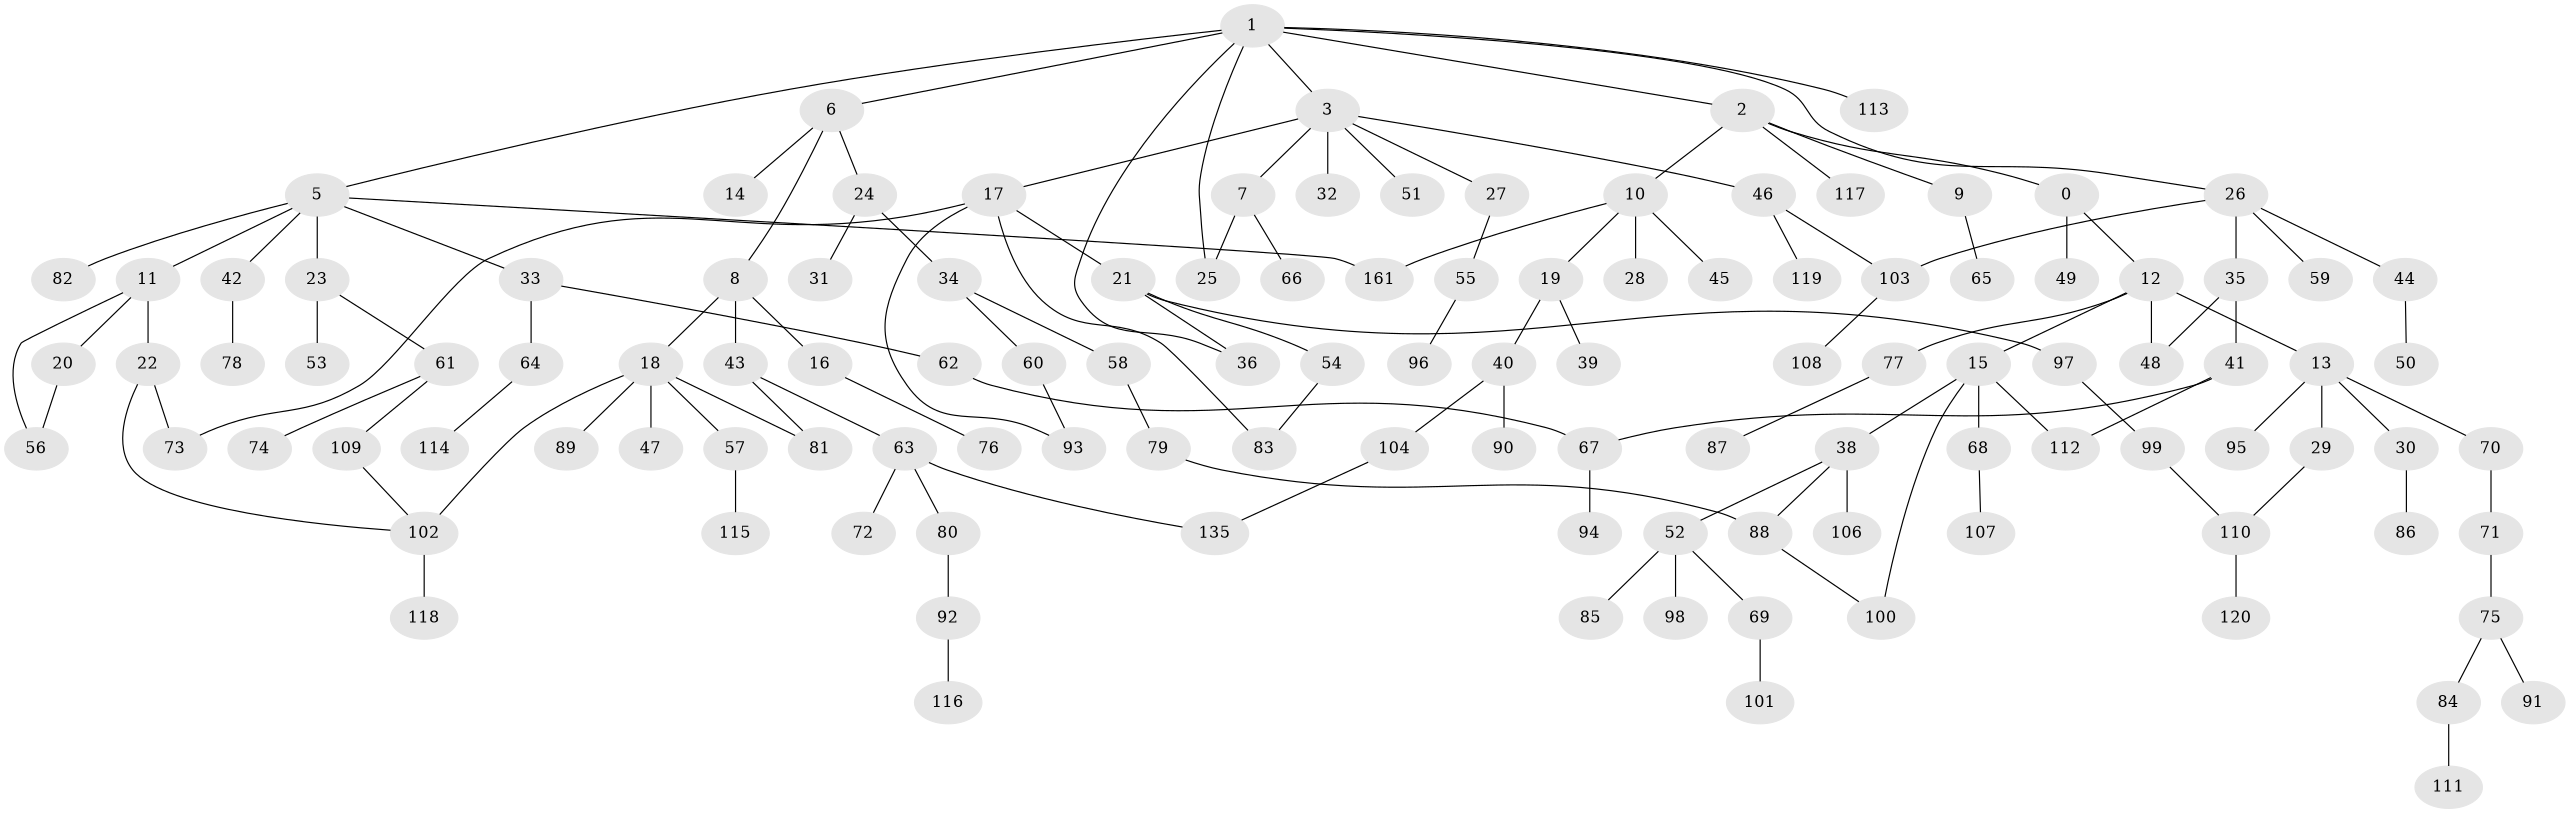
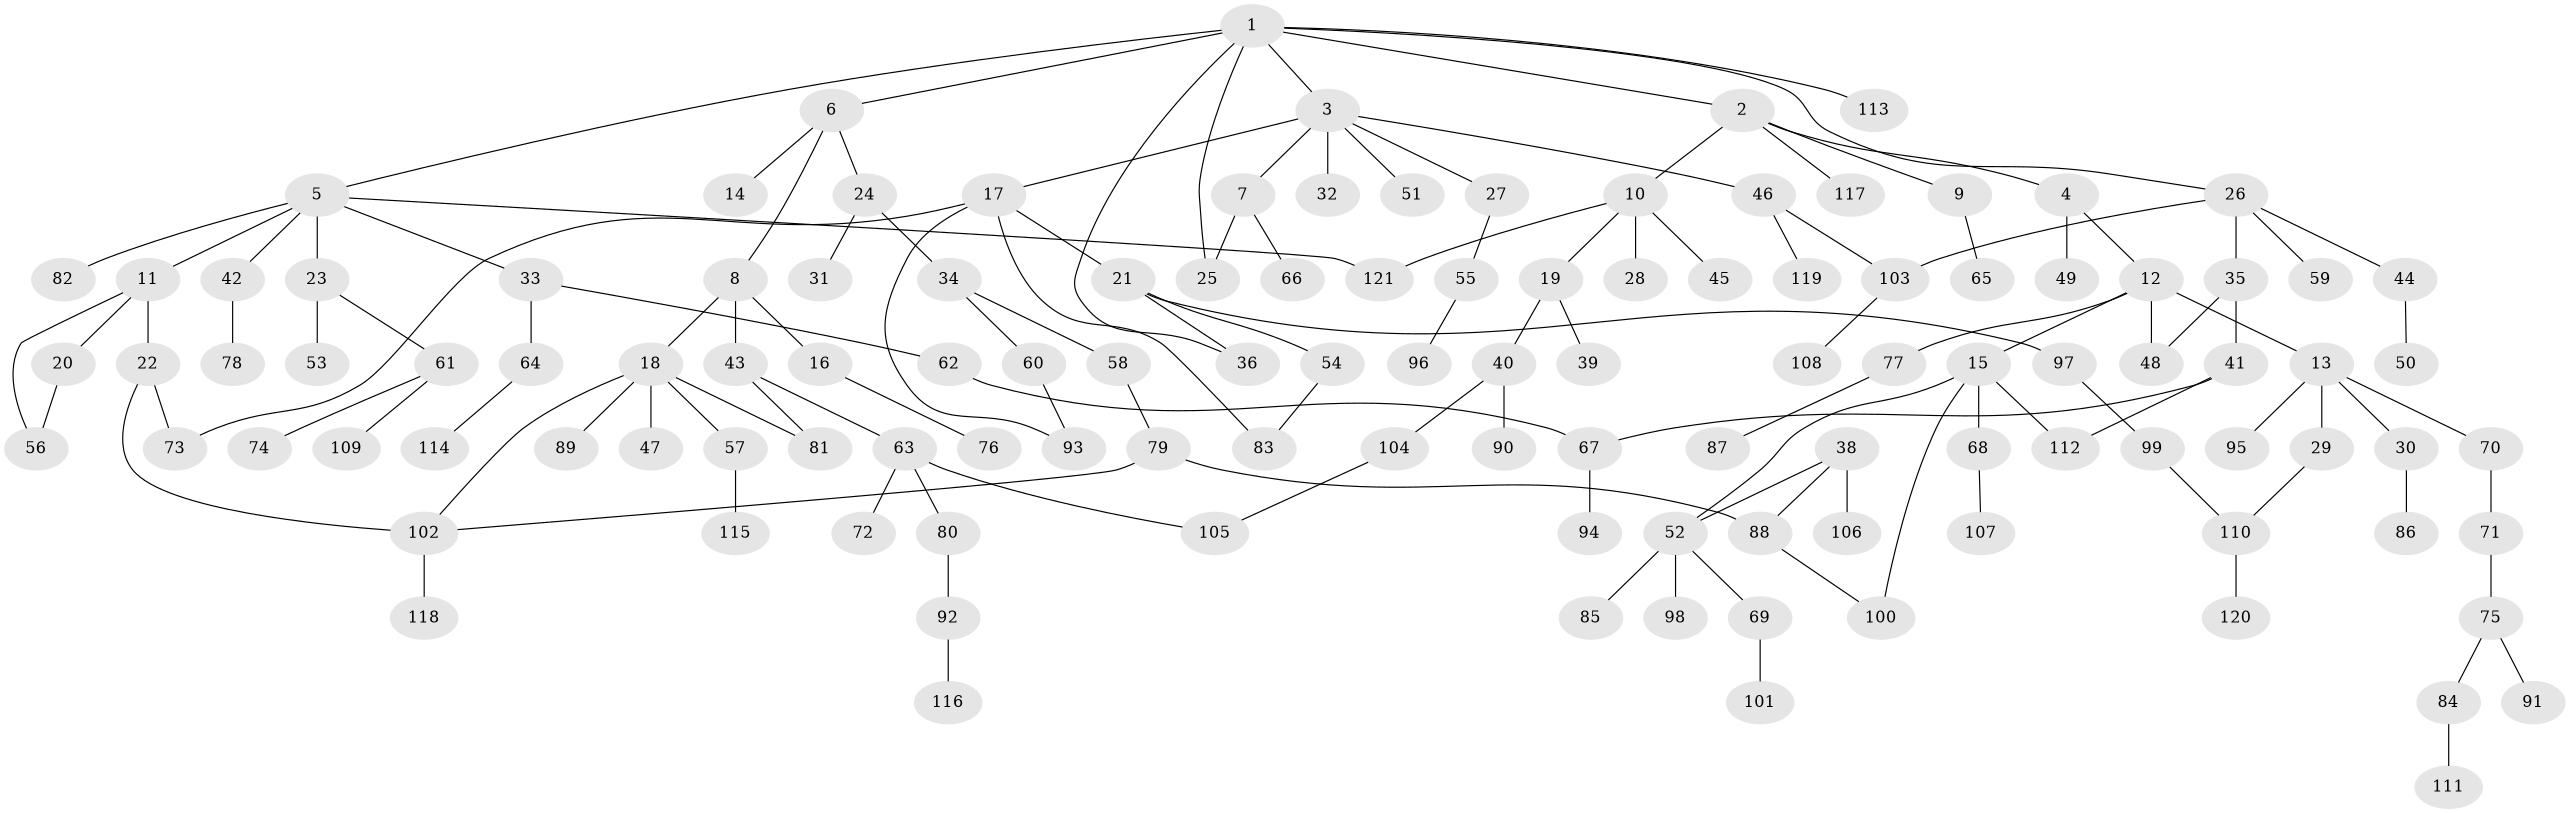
(2067, 195) -> (2067, 195)
(1379, 280) -> (1379, 280)
(1913, 407) -> (1812, 424)
(385, 491) -> (797, 501)
(1215, 533) -> (1215, 533)
